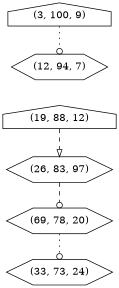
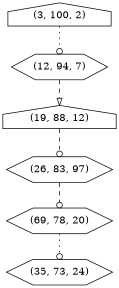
(60, 16) -> (60, 16)
none -> (60, 89)
(60, 139) -> (60, 139)
(60, 272) -> (60, 272)
